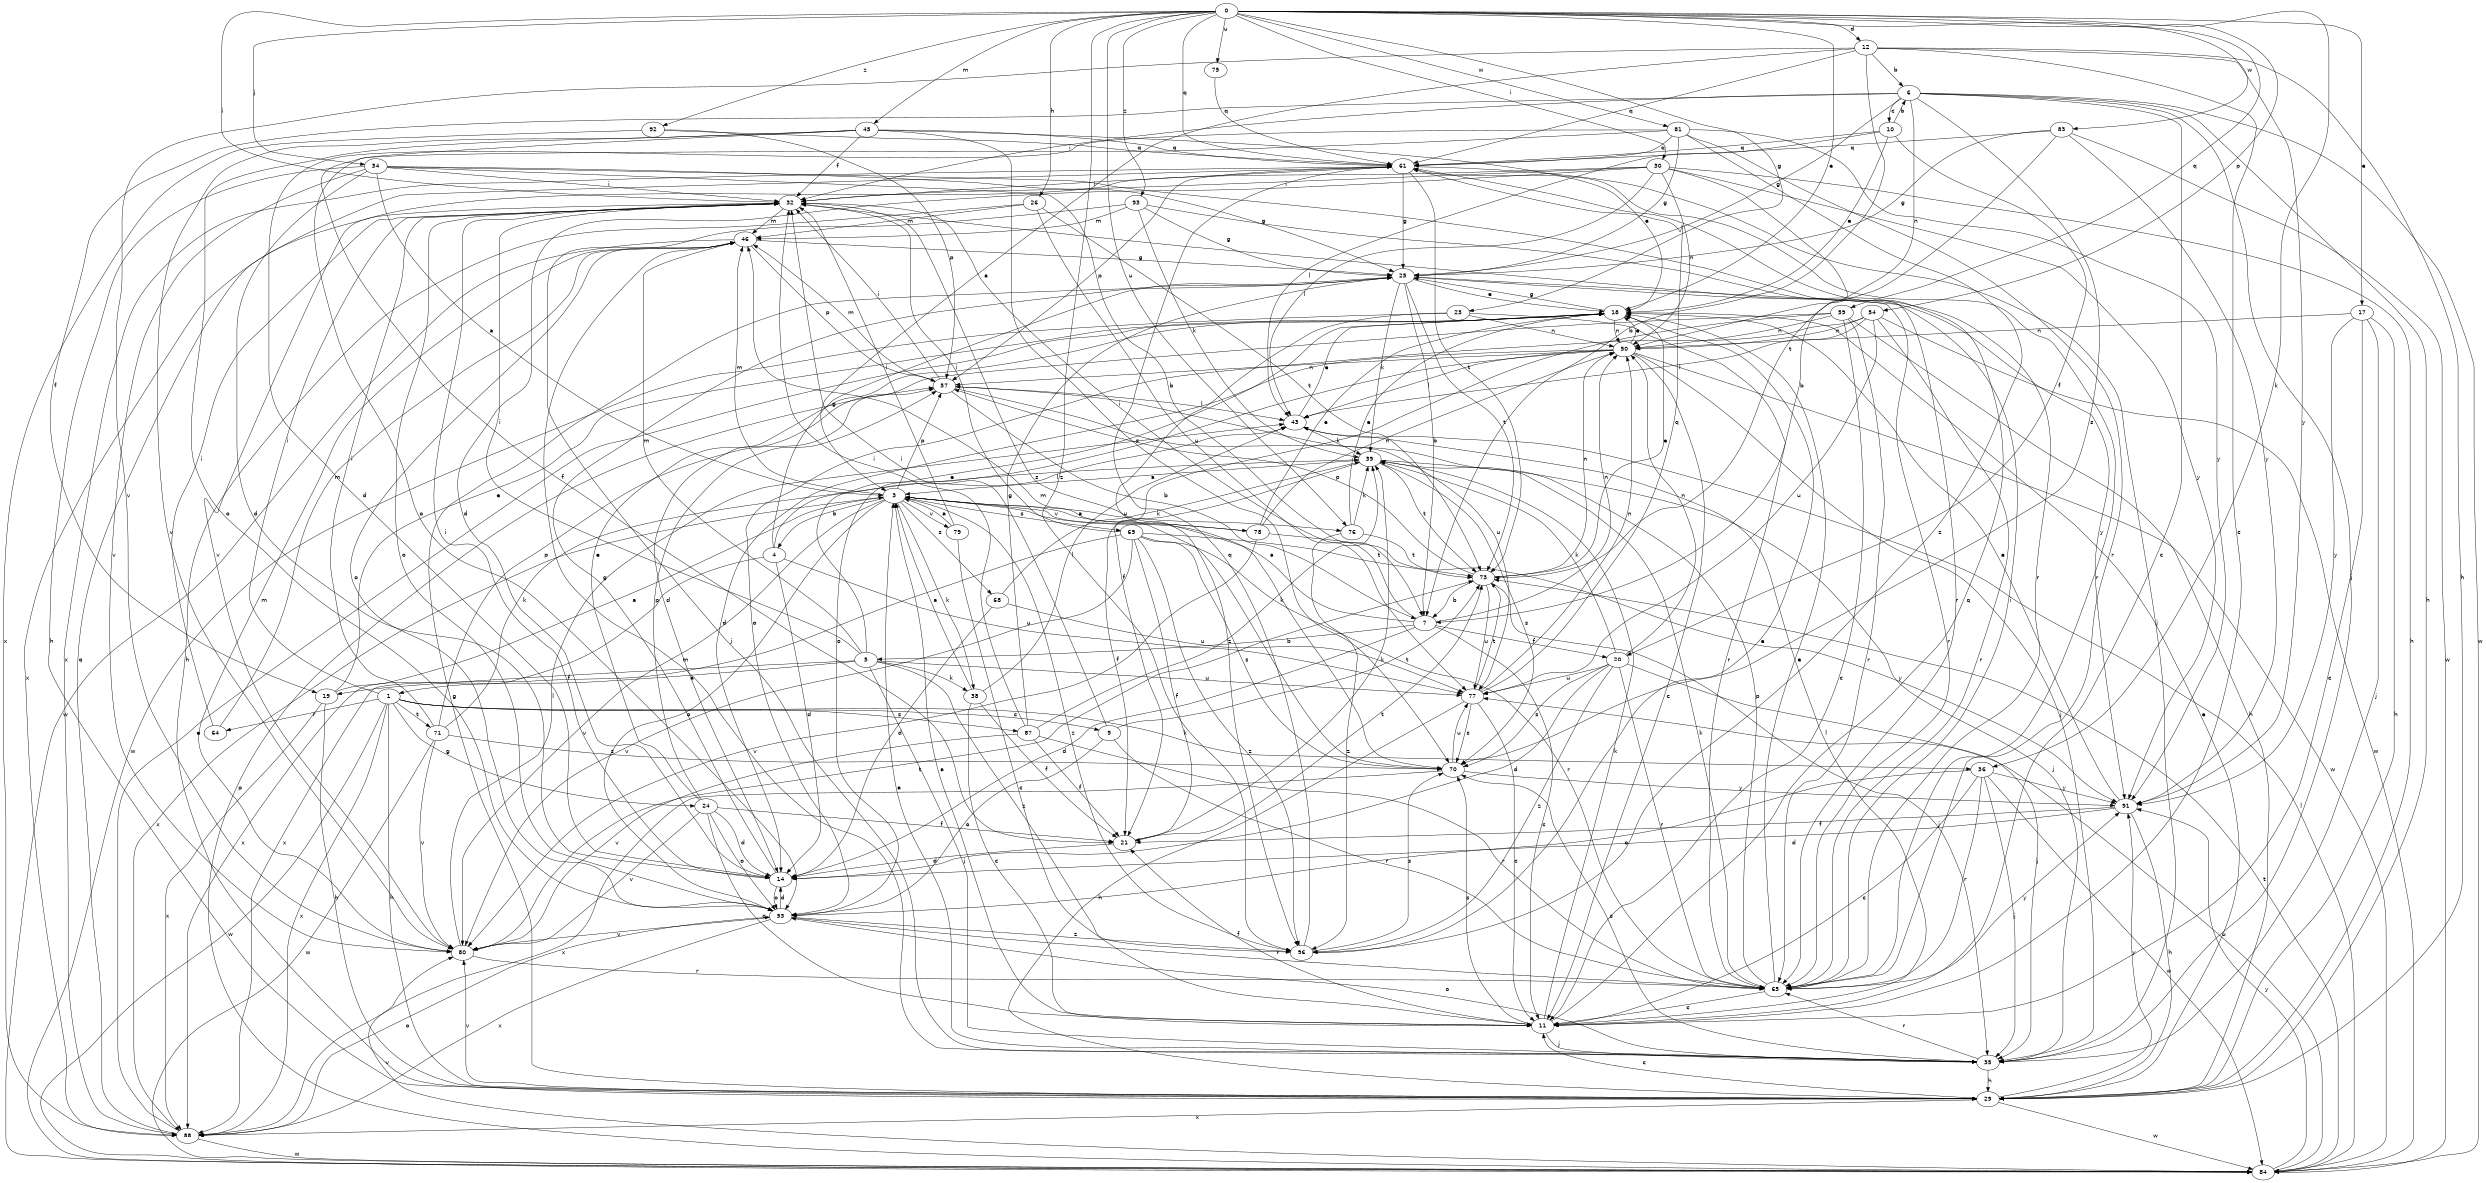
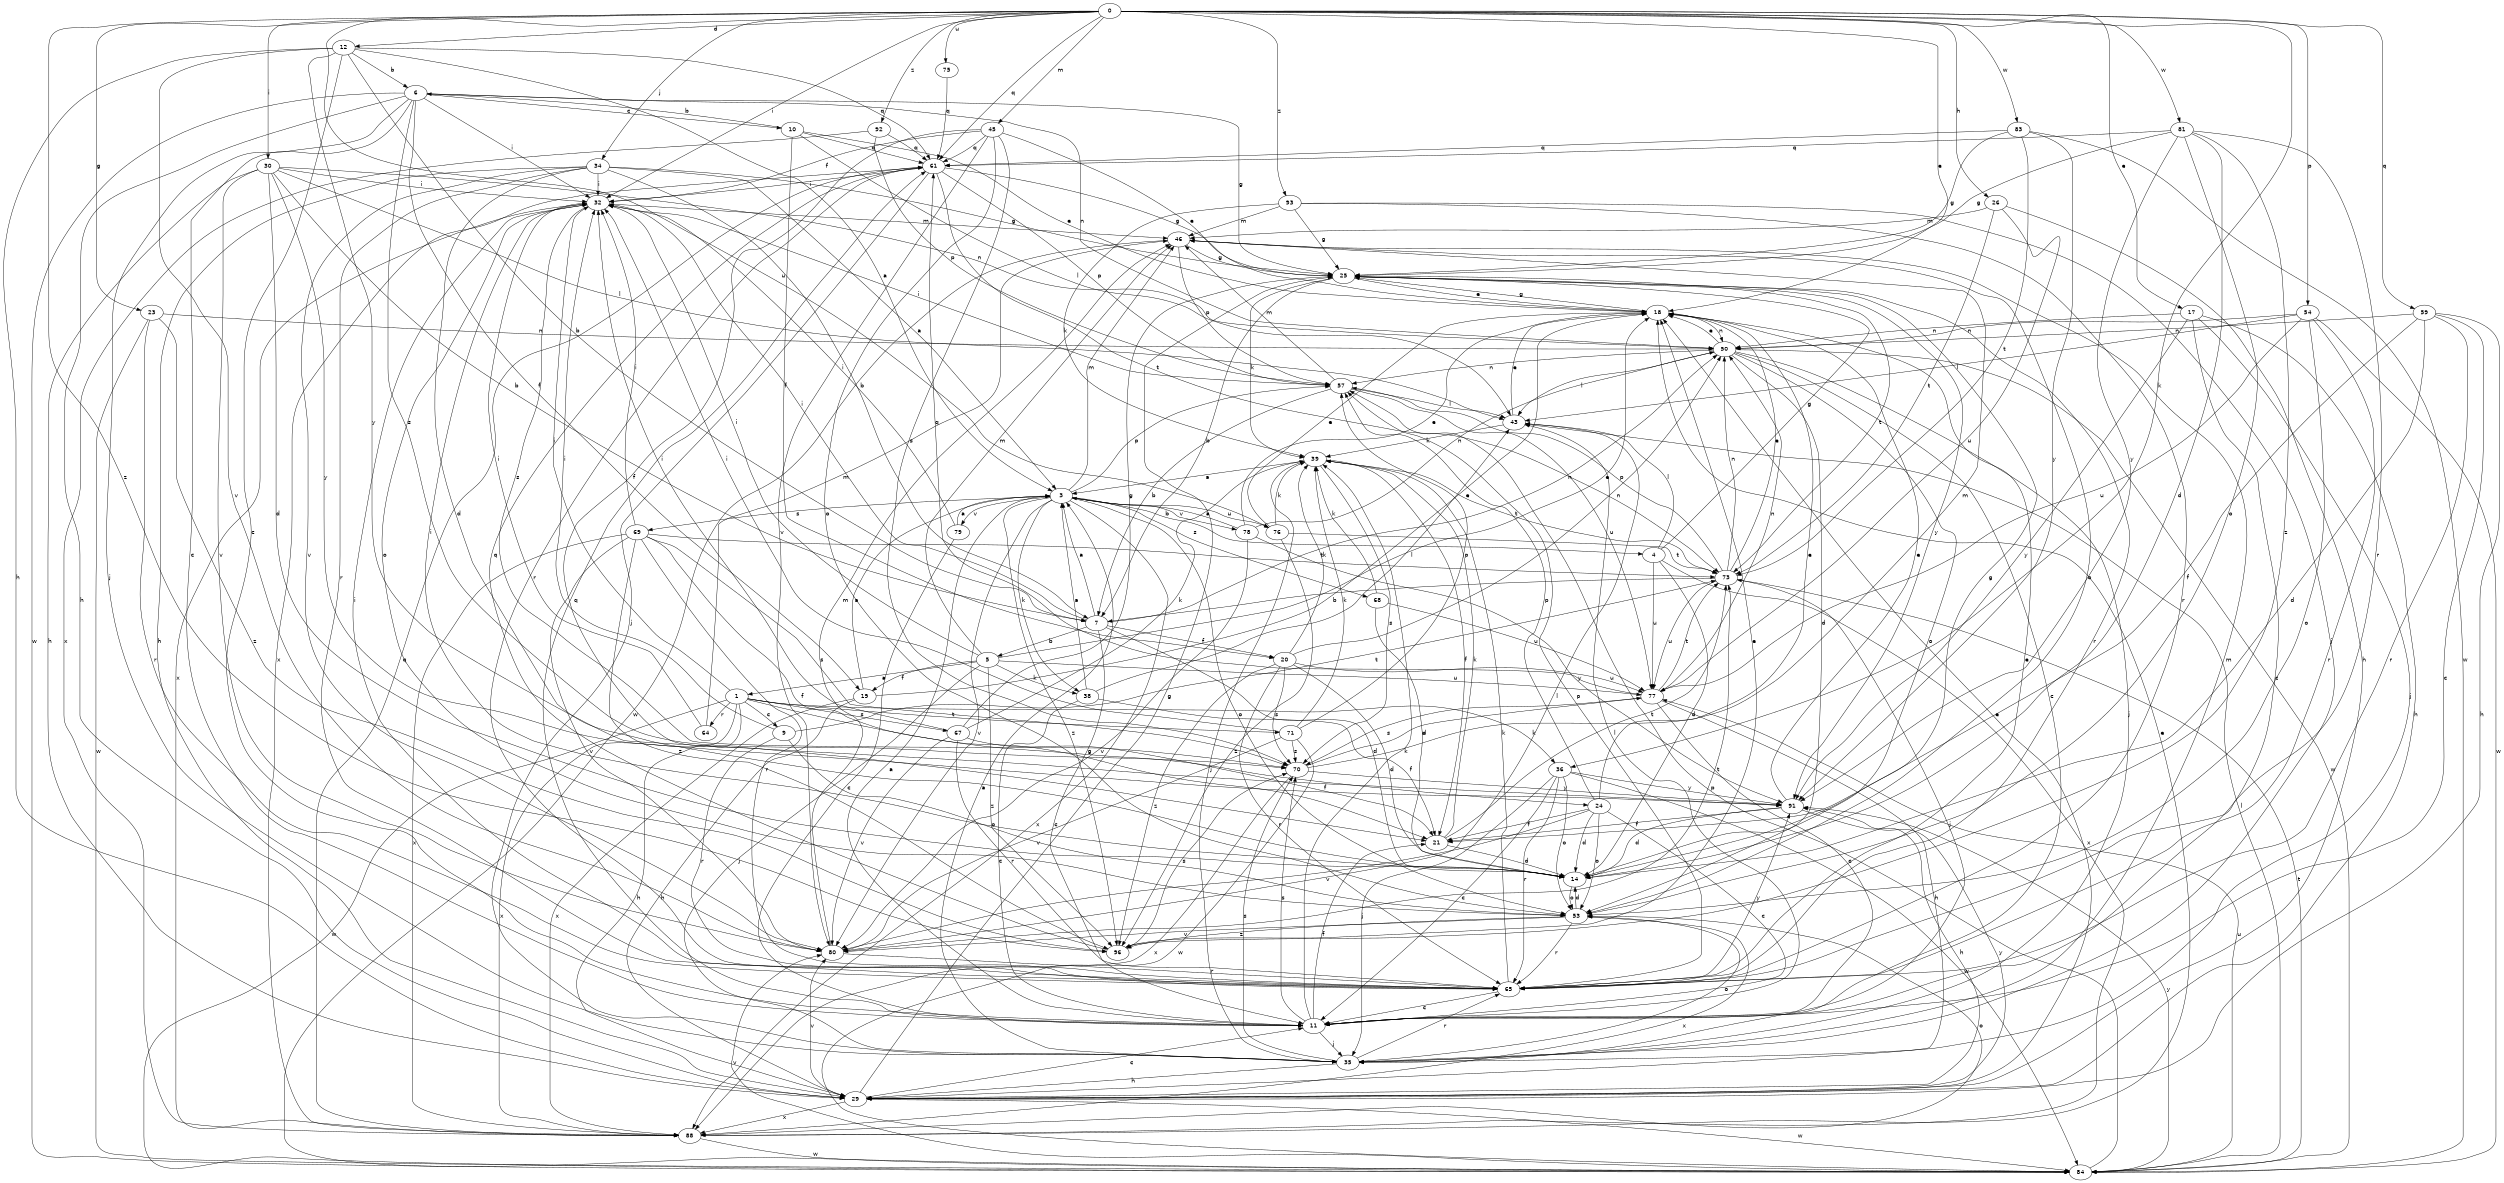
(1029, 733) -> (958, 733)
(1918, 739) -> none
